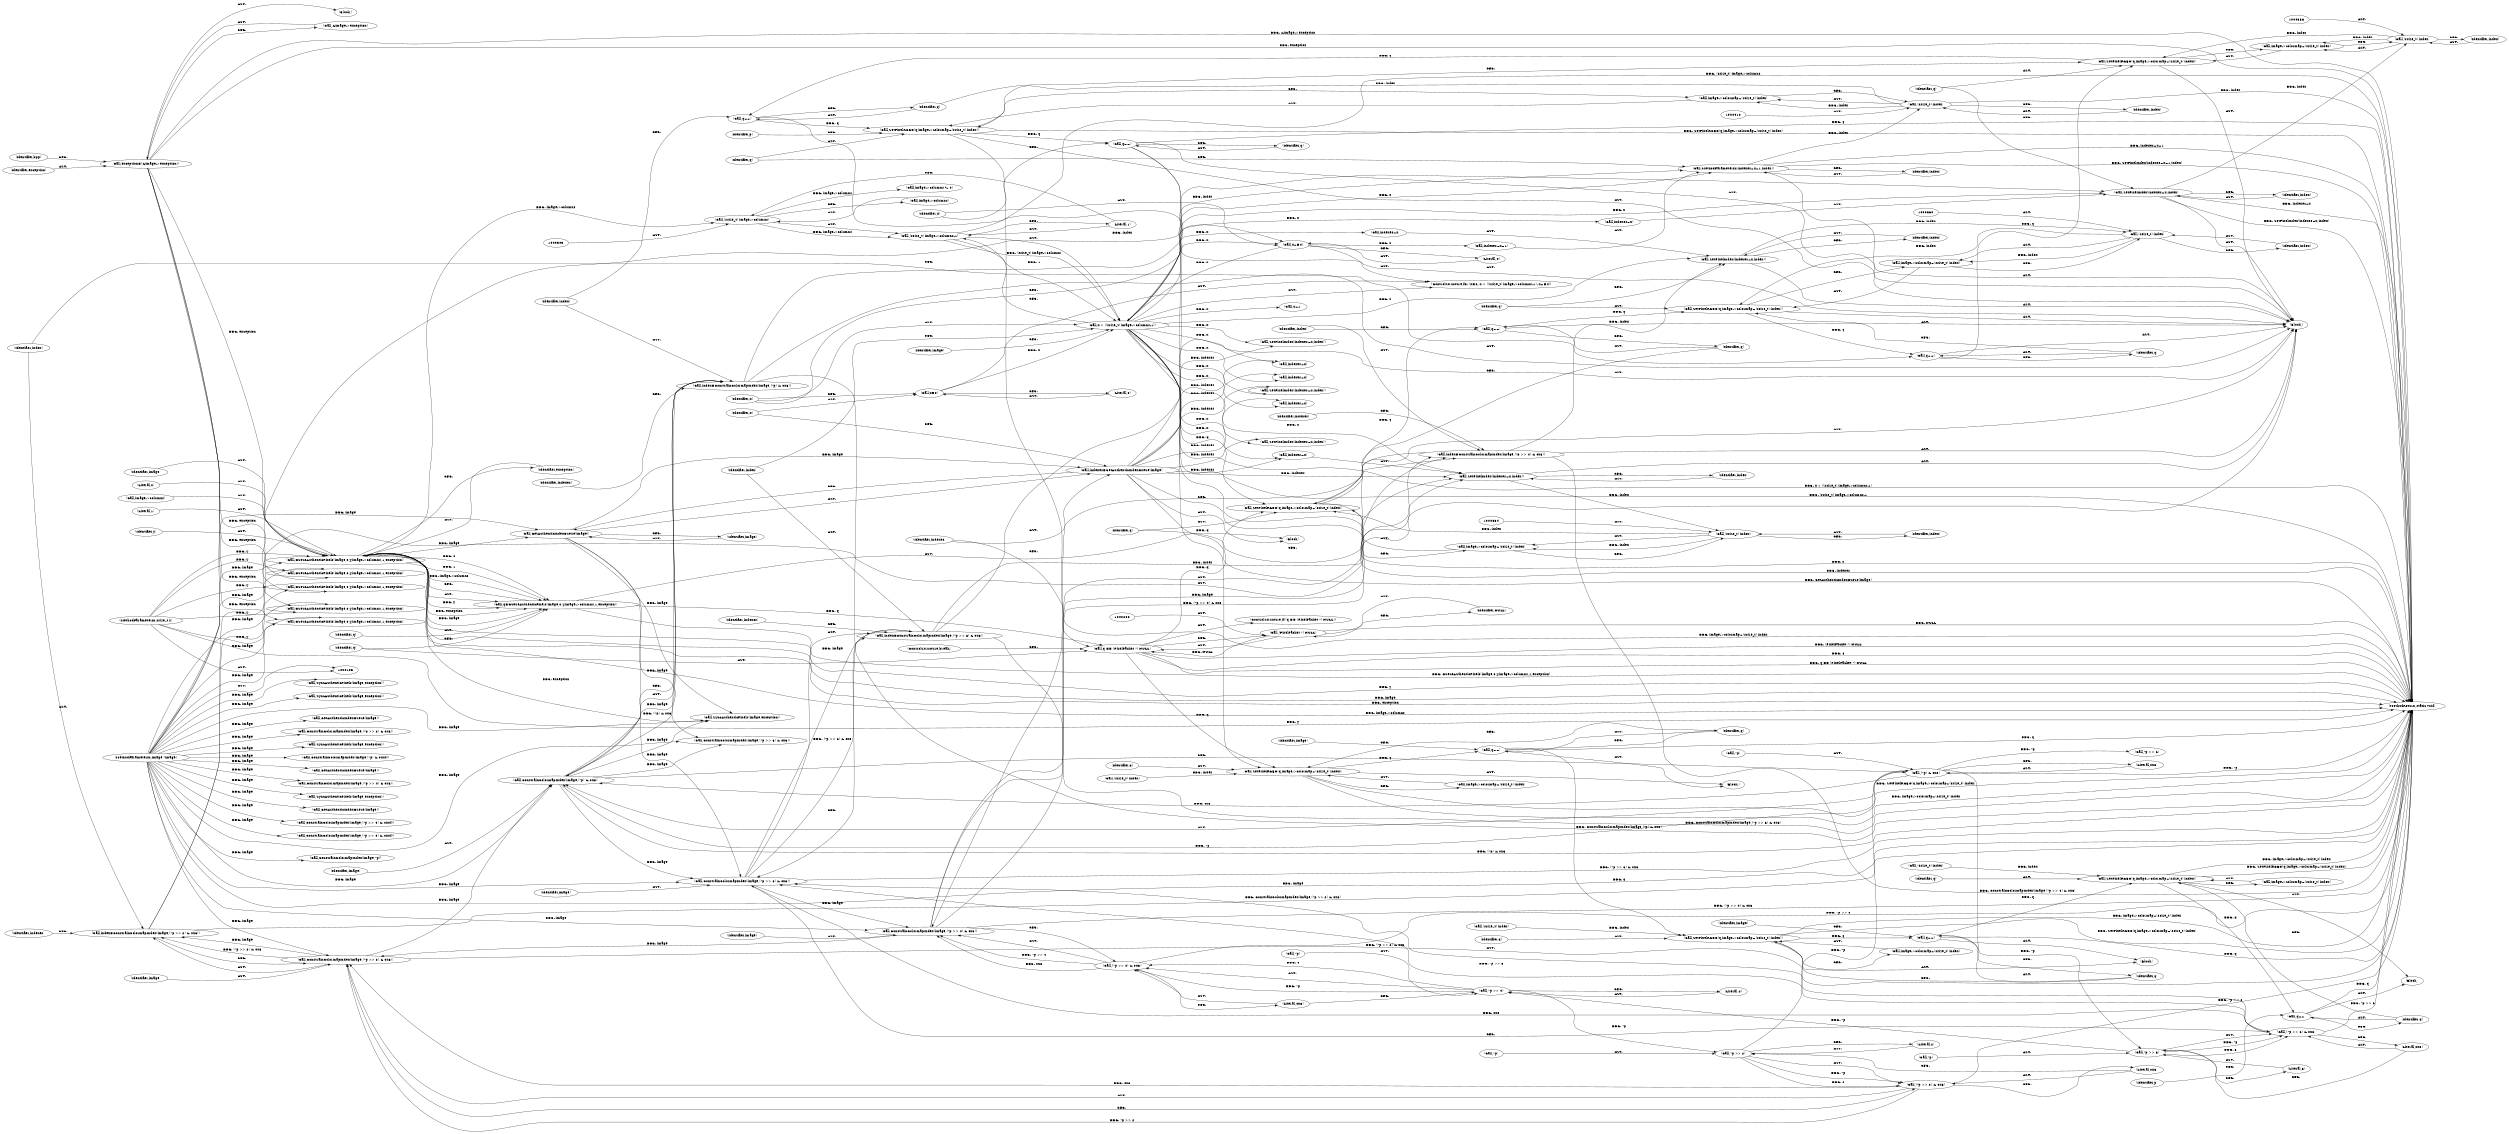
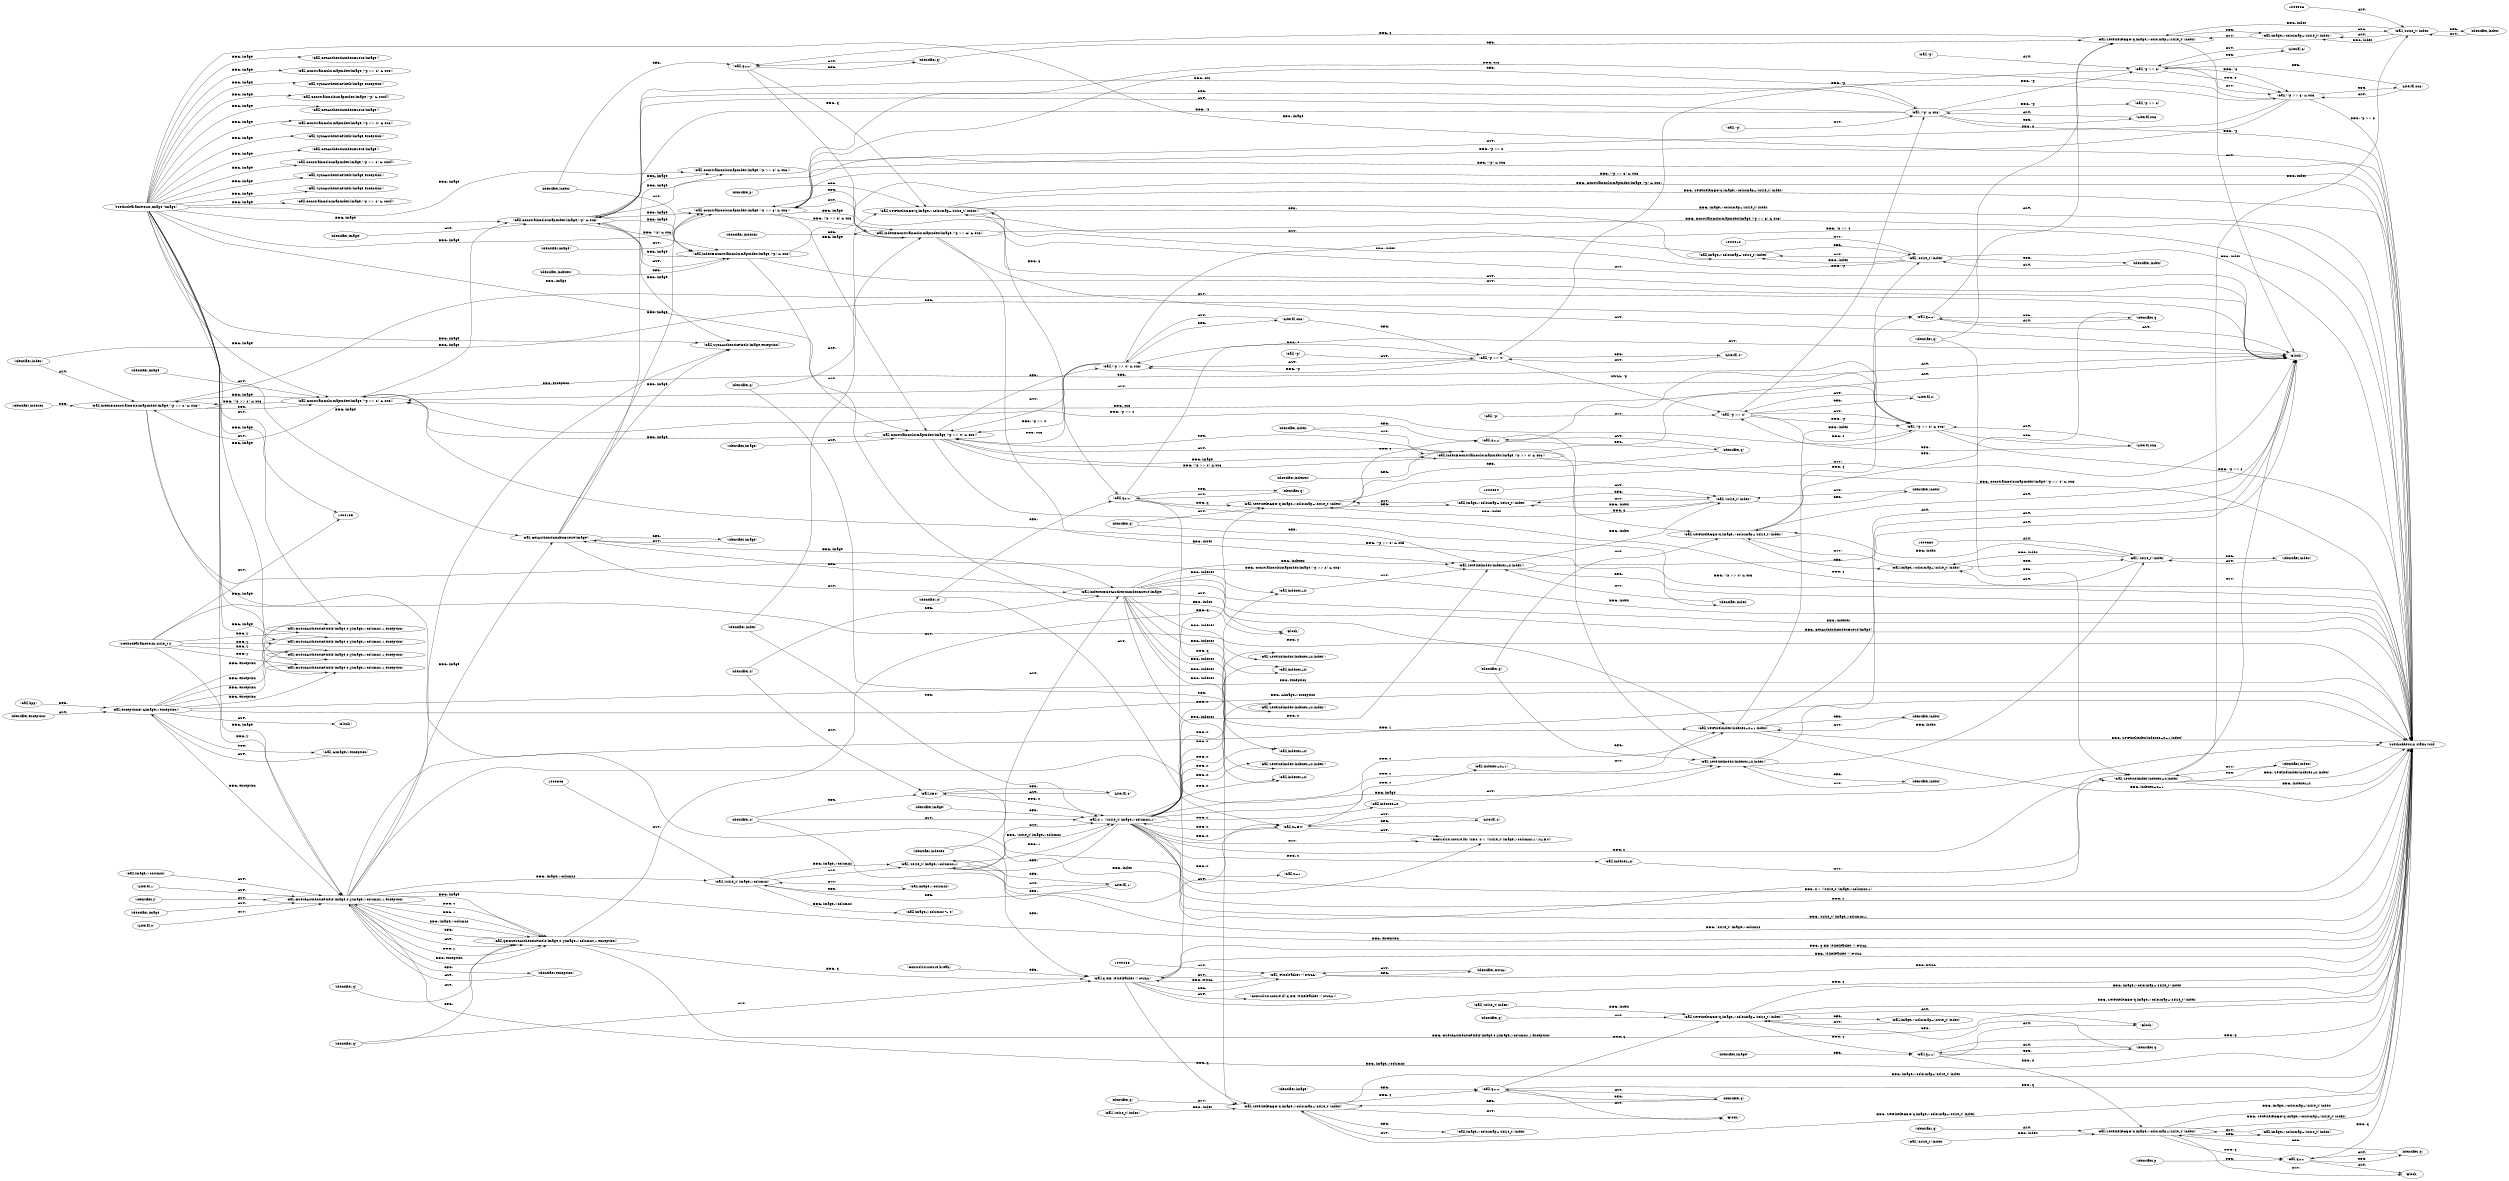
(29, 157) -> (29, 703)
(1733, 169) -> (1733, 728)
(657, 686) -> (657, 252)
(346, 858) -> none
(1619, 1026) -> (1619, 376)
